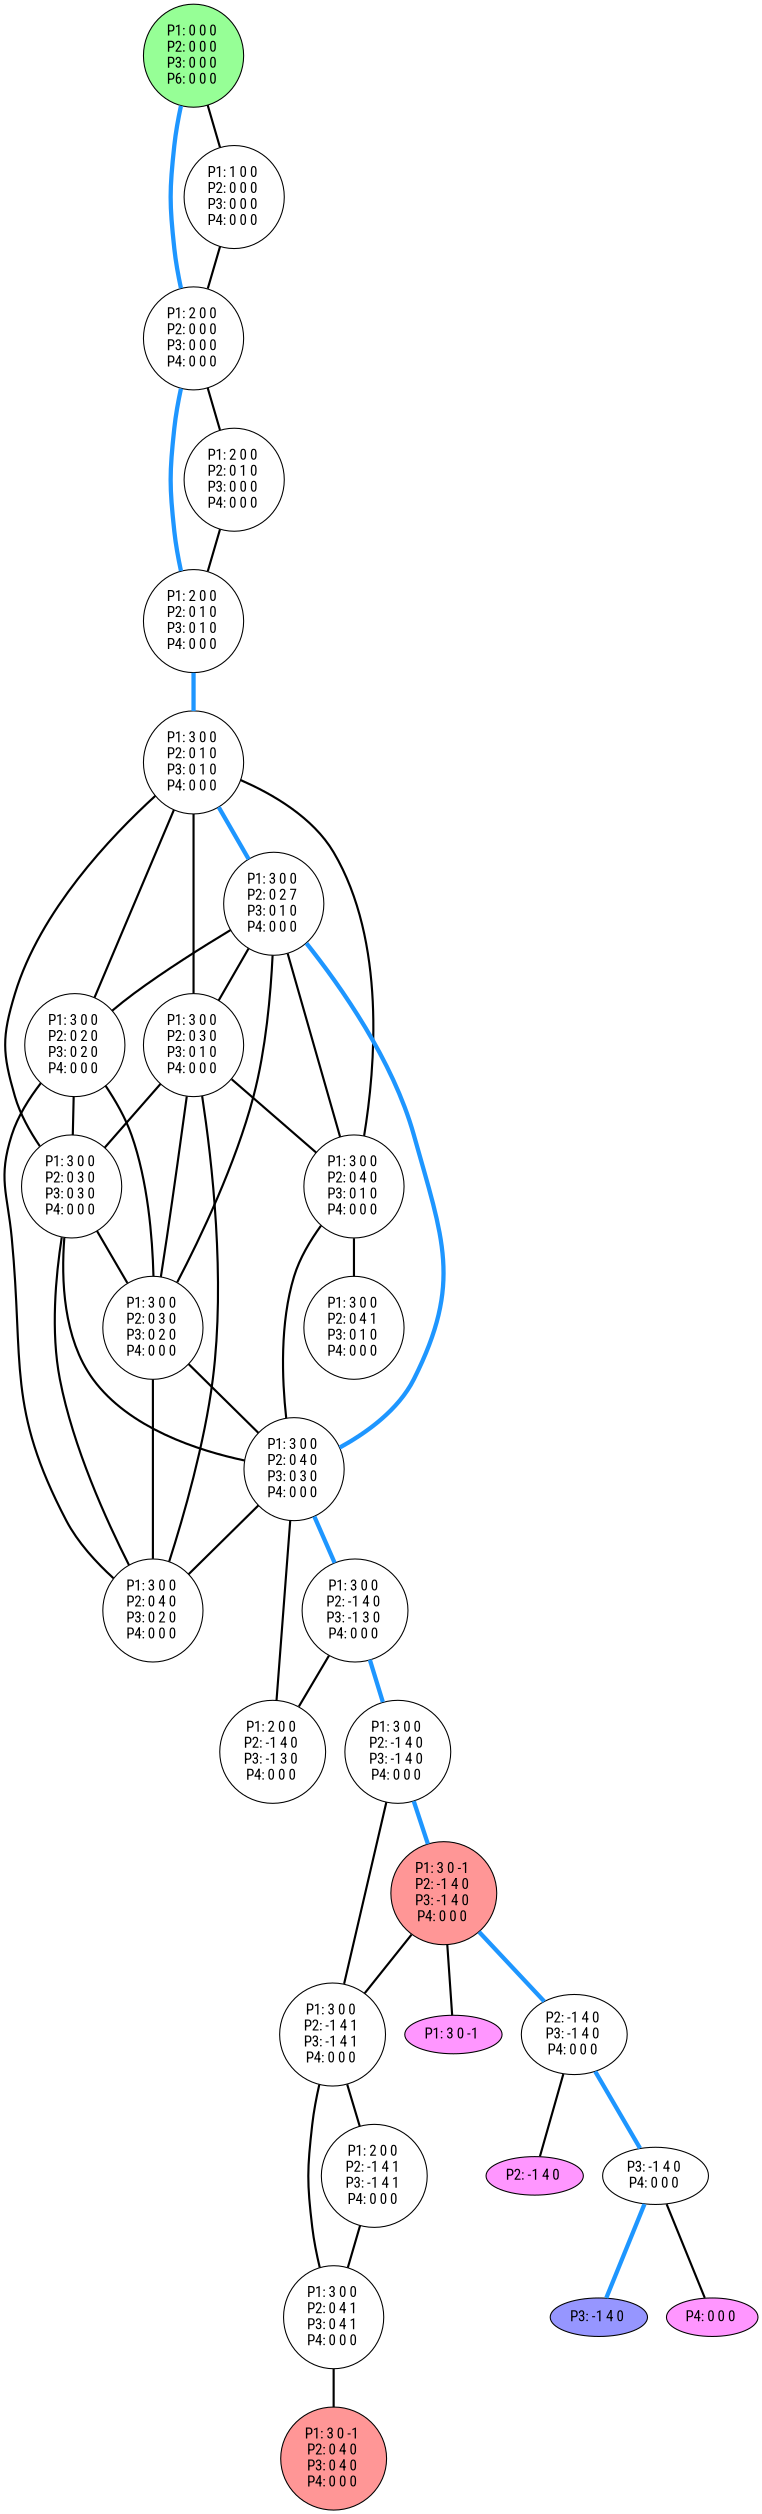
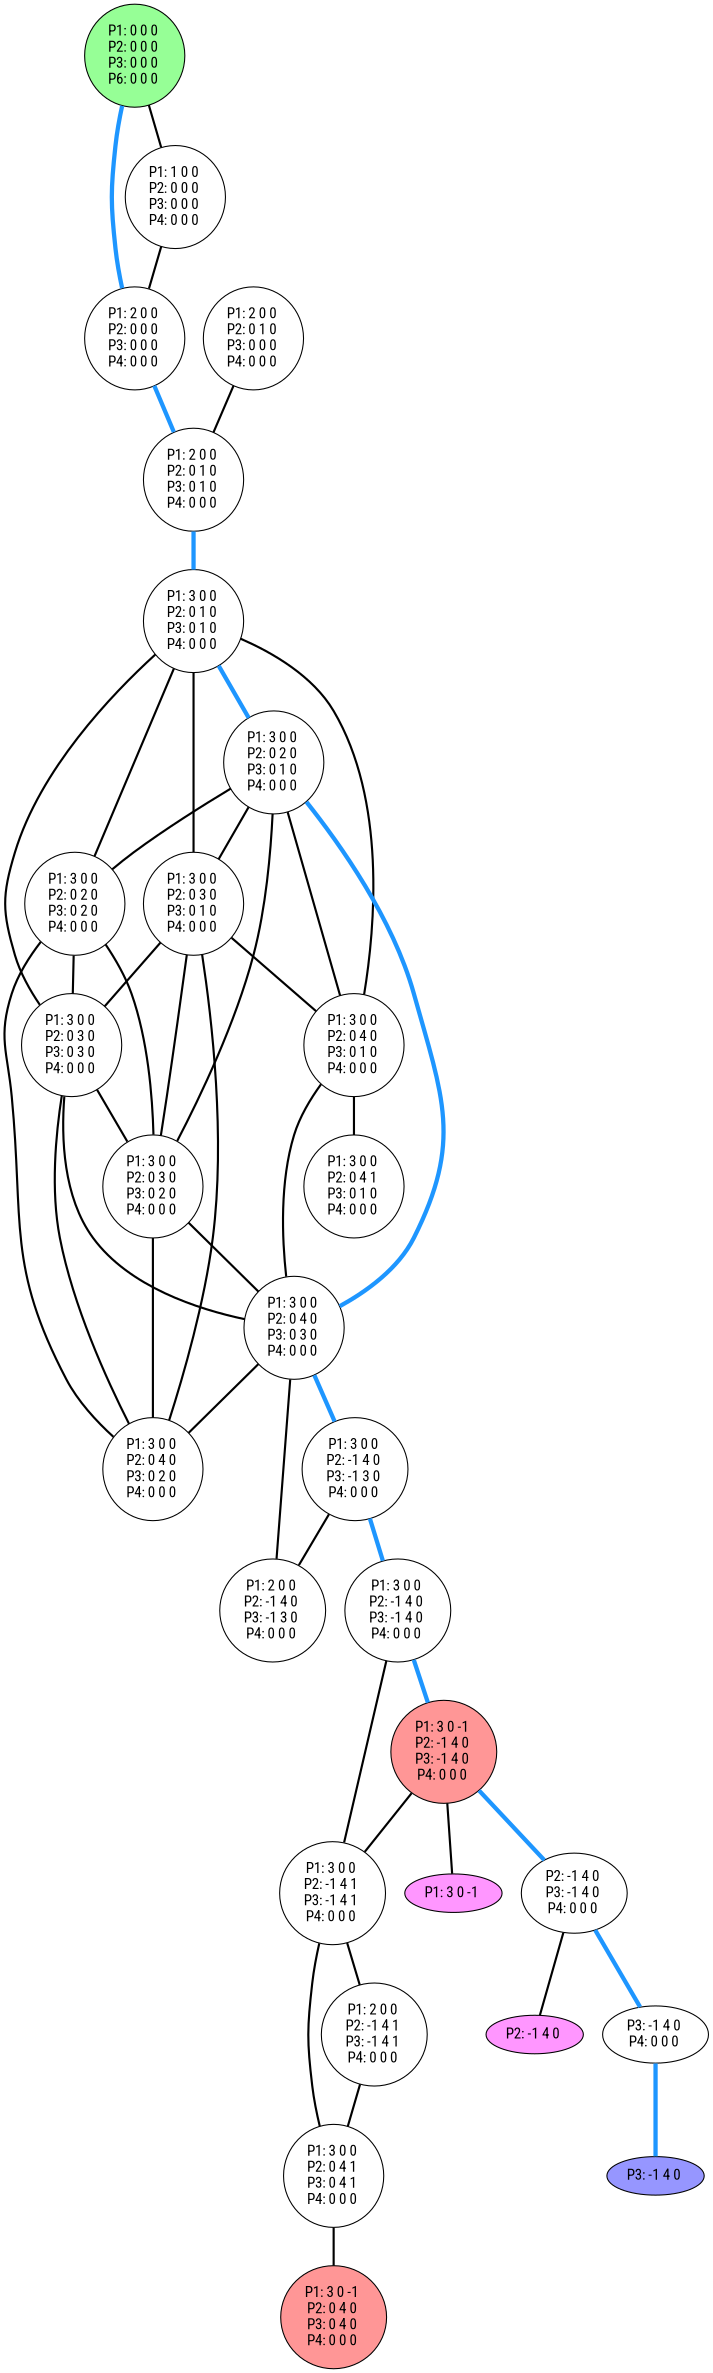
(214, 409) -> none
(274, 904) -> (274, 762)
(712, 2317) -> none
